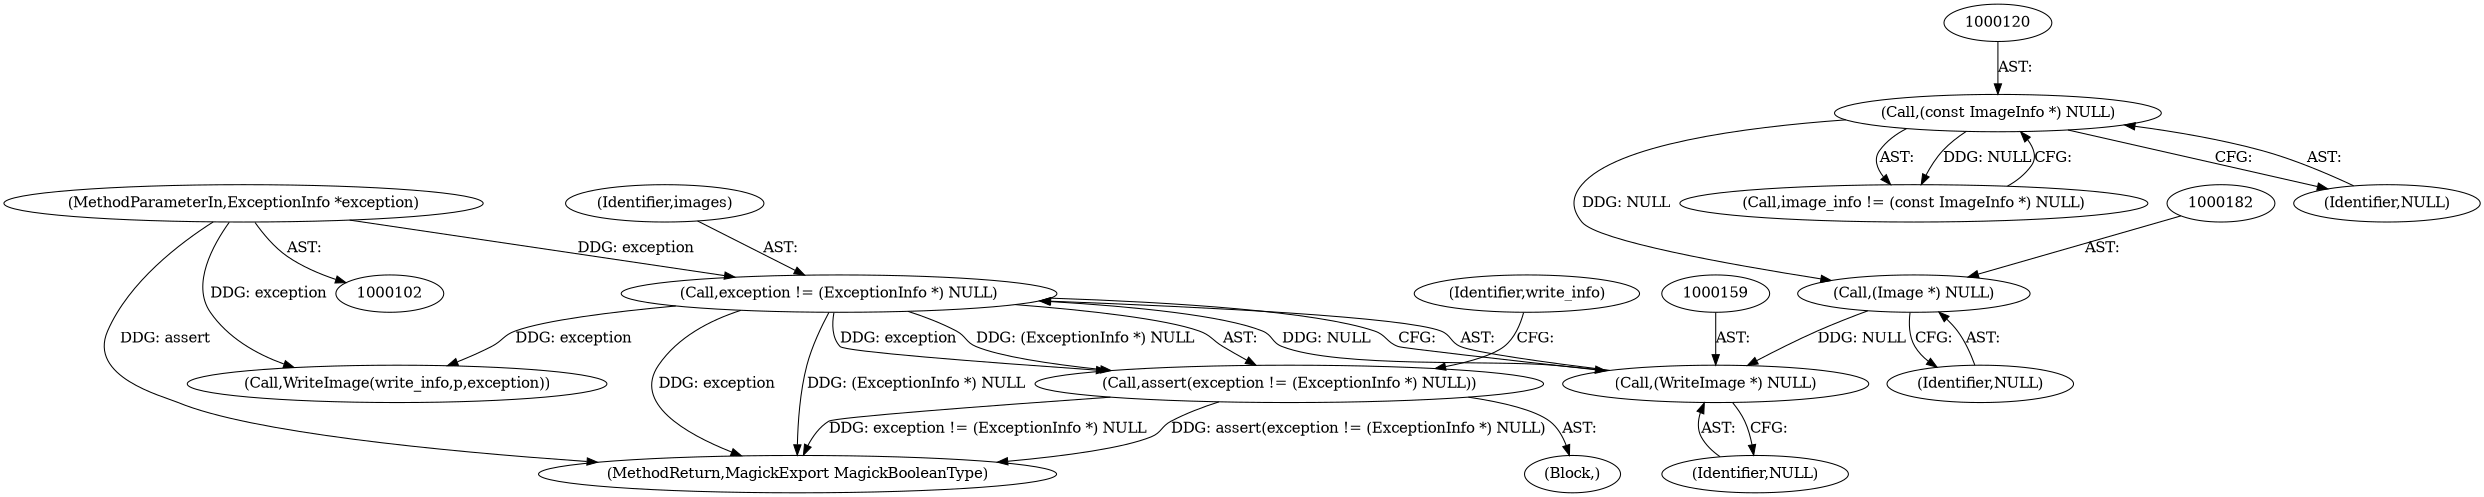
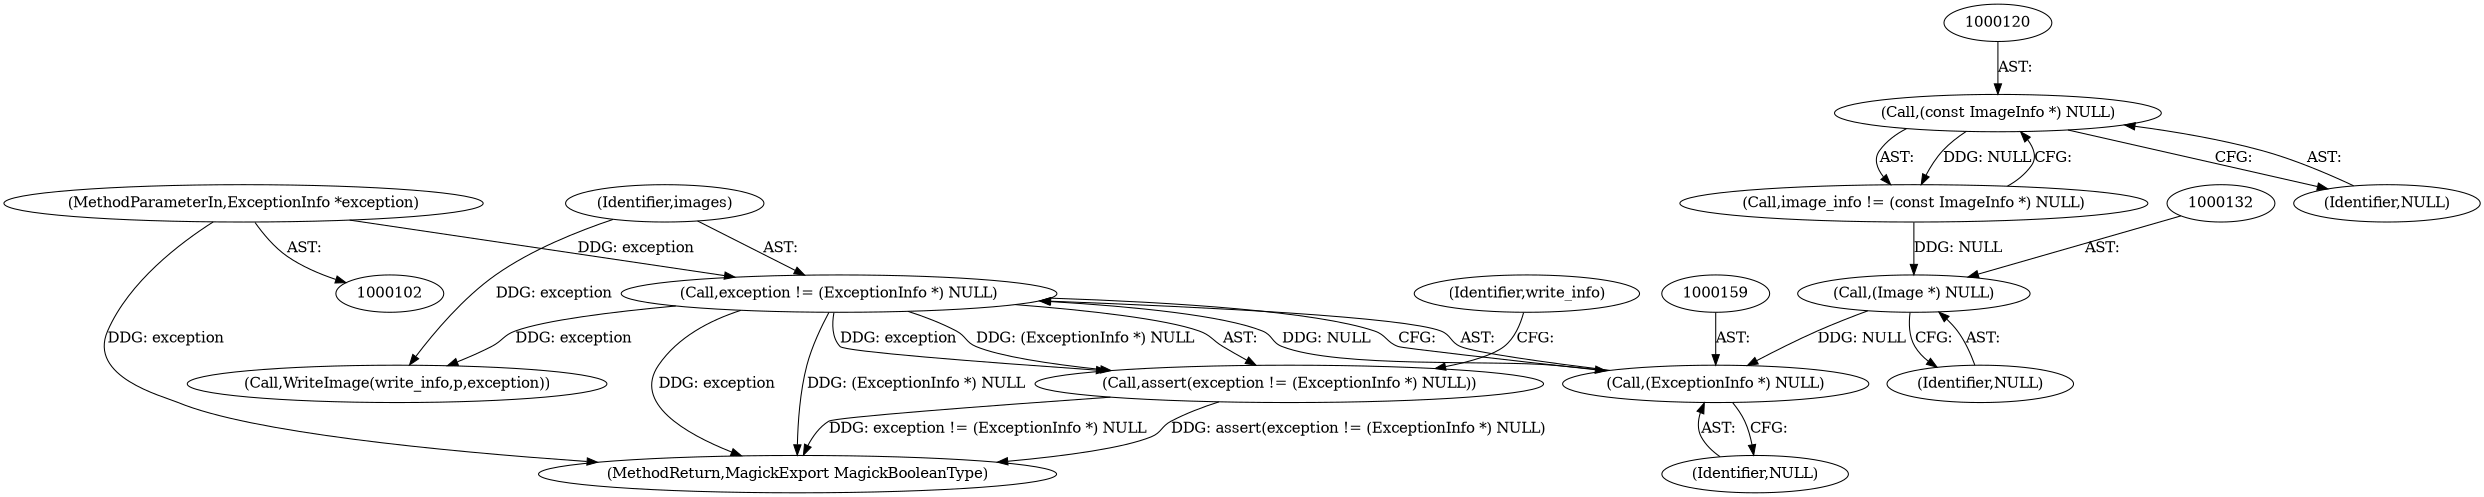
(1578, 190) -> (1914, 243)
(2221, 203) -> (2221, 203)
(209, 309) -> (502, 271)
(166, 339) -> (166, 339)
(1716, 384) -> (1716, 384)
(1573, 474) -> none
